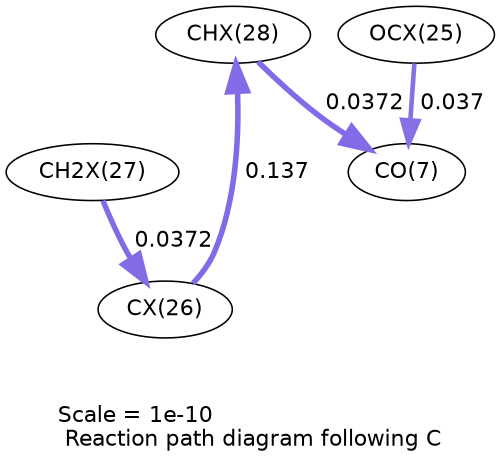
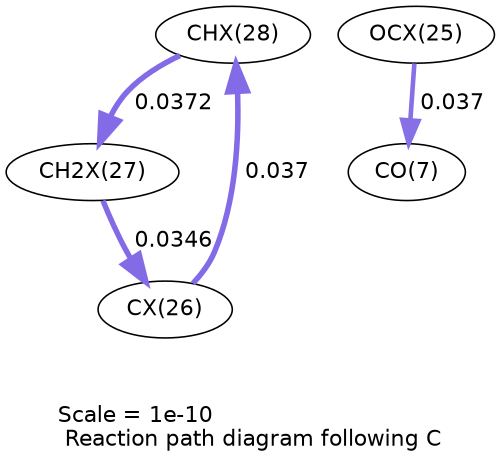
(300, 101) -> (140, 80)
(274, 172) -> (274, 172)
(171, 241) -> (171, 241)
